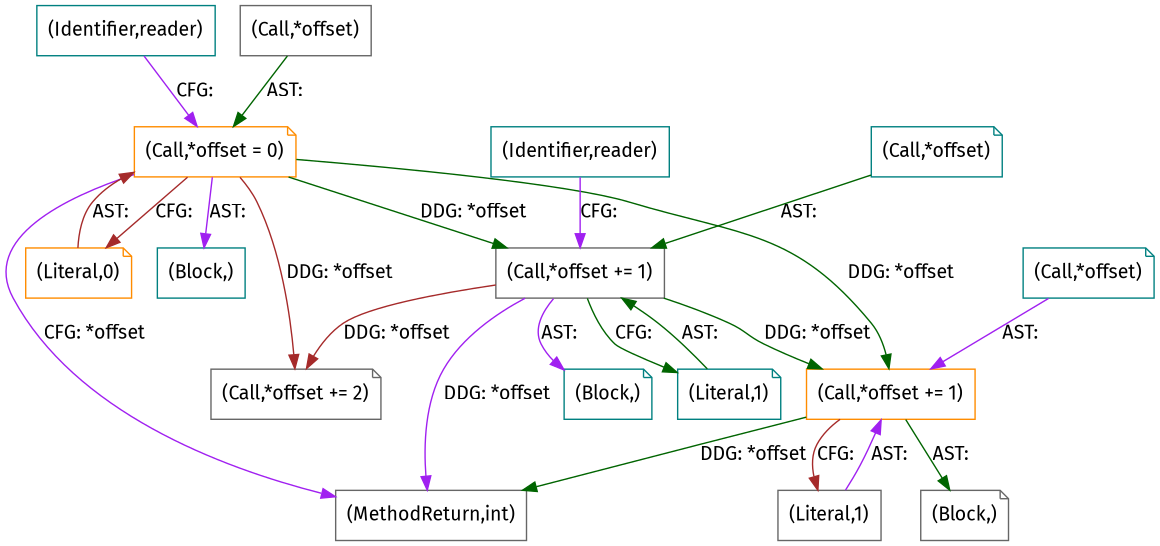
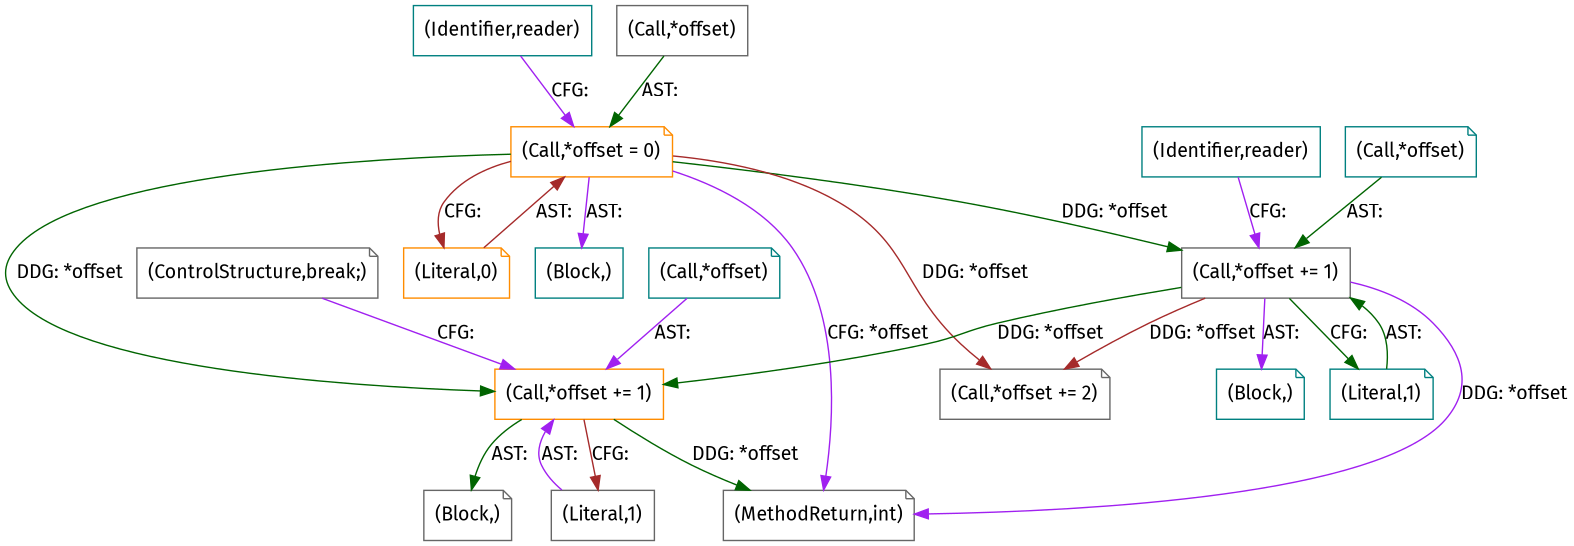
none -> (257, 273)
(431, 515) -> (819, 515)
